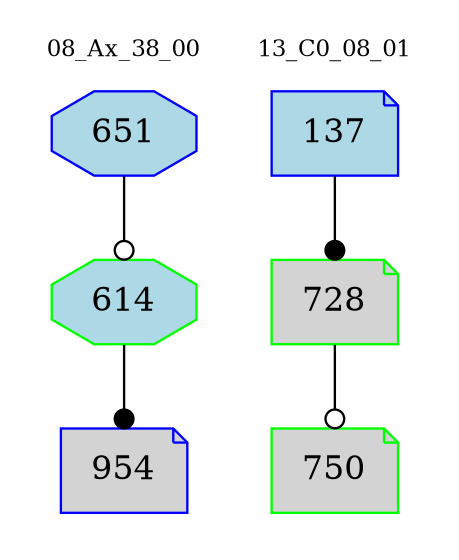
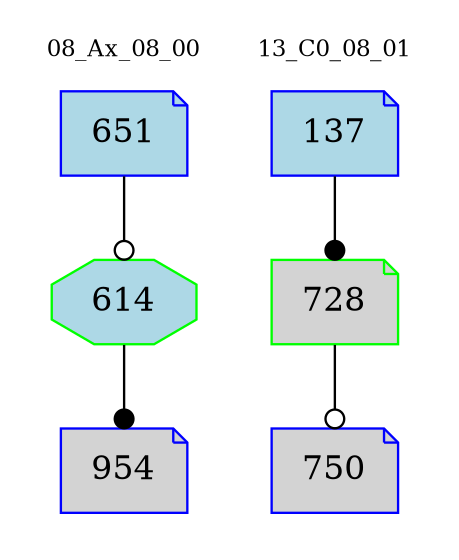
(124, 50) -> (124, 50)
(124, 133) -> (124, 133)
(335, 471) -> (335, 471)
